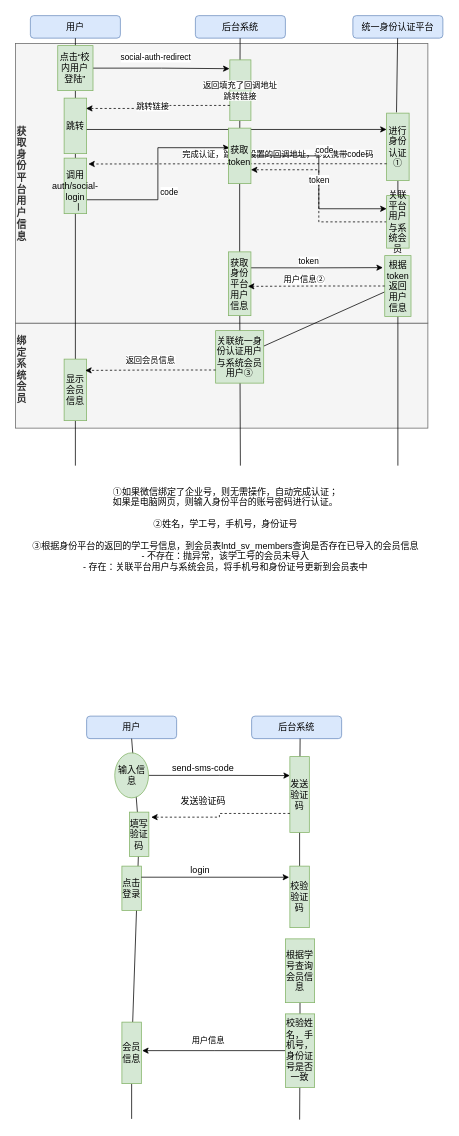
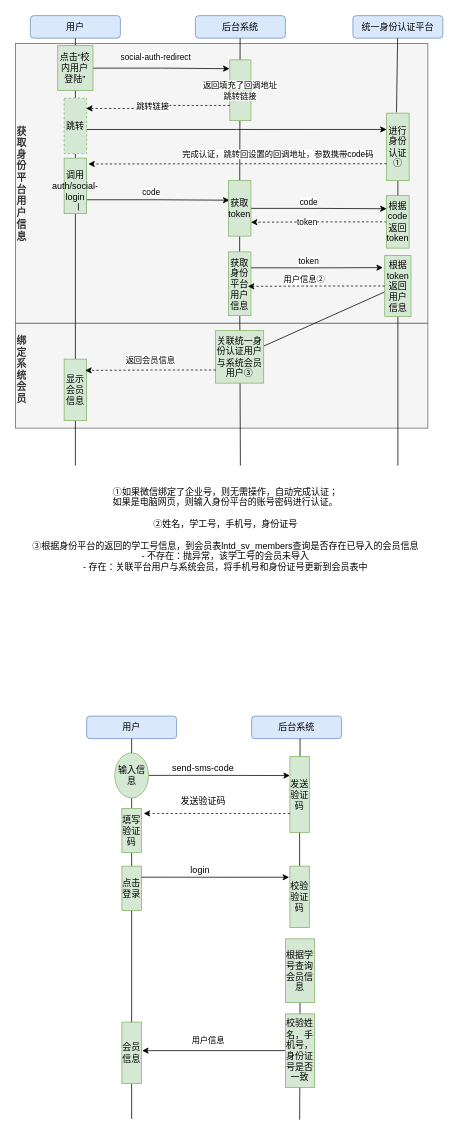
(75, 126) -> (75, 126)
(240, 156) -> (240, 208)
(398, 222) -> (398, 222)
(139, 834) -> (132, 830)
